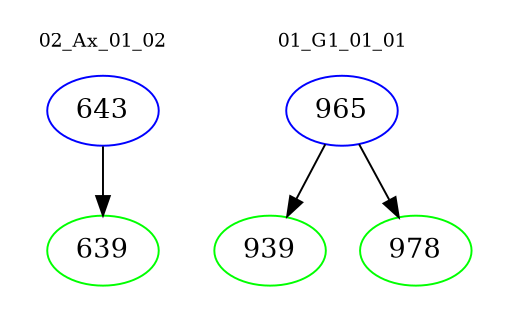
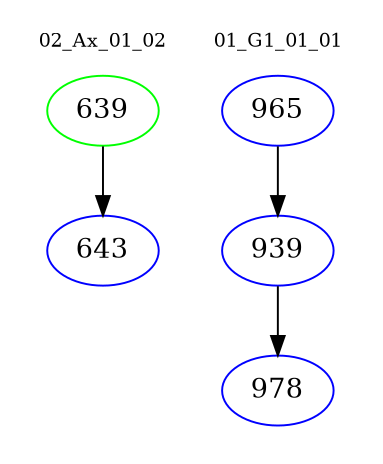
(103, 171) -> (103, 171)
(374, 172) -> (278, 311)
(270, 251) -> (278, 251)
(416, 251) -> (278, 391)
